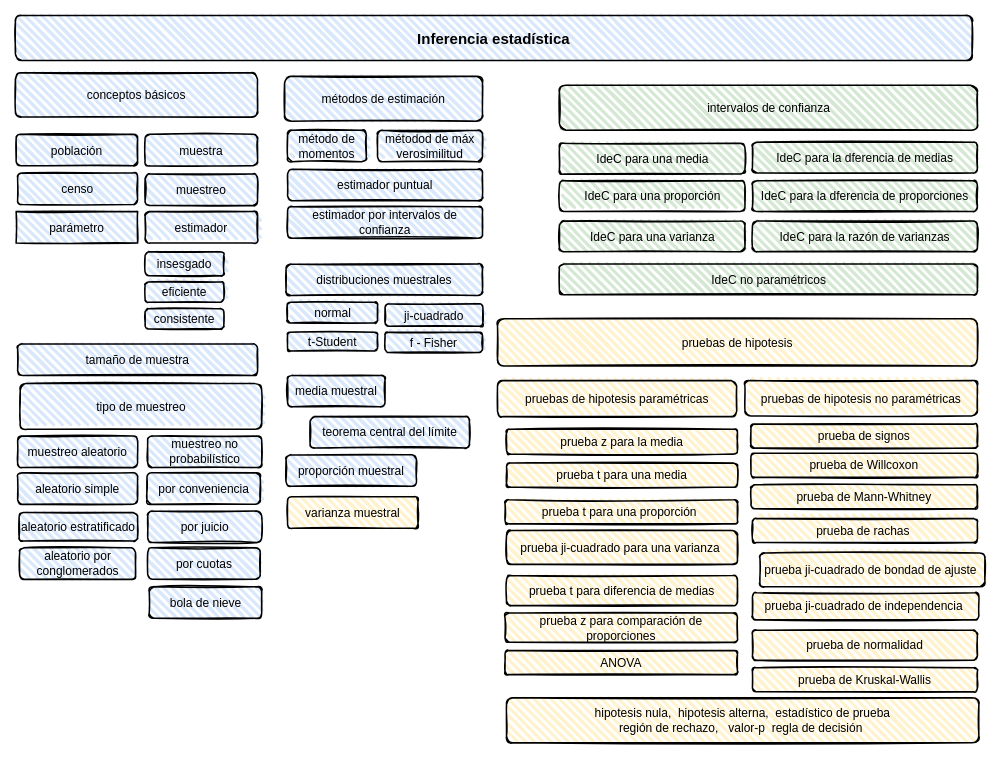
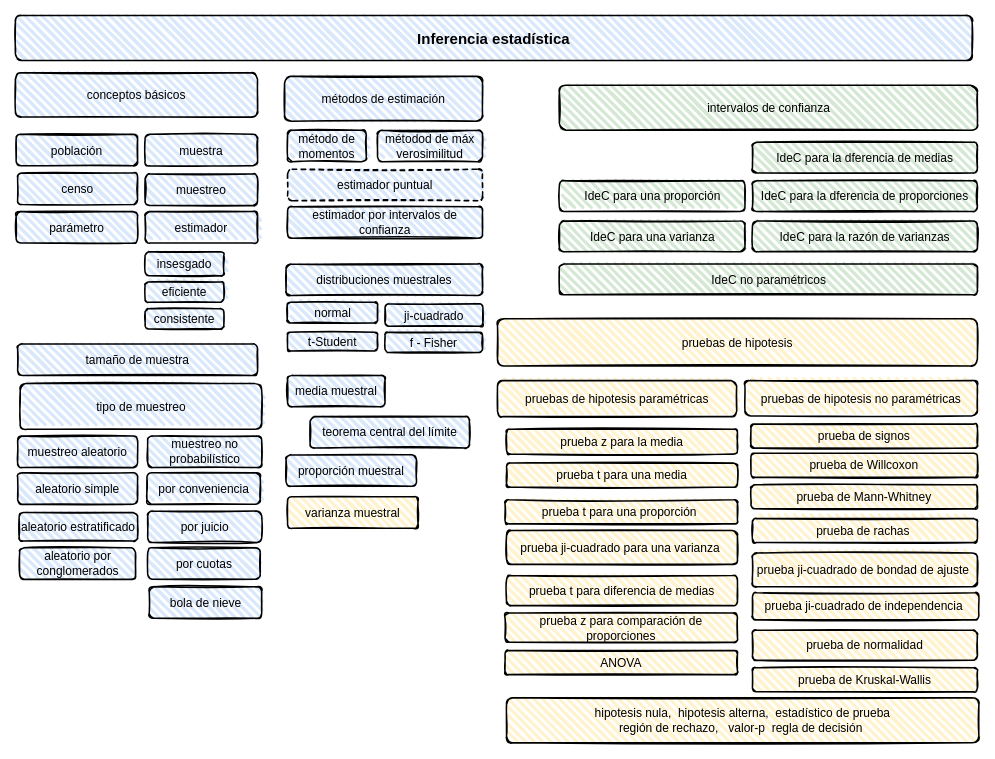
(652, 159) -> none
(385, 185) -> (385, 185)
(77, 227) -> (77, 227)
(873, 570) -> (865, 570)
